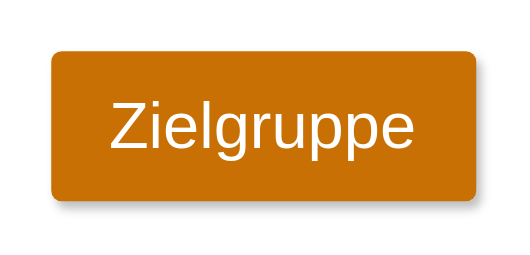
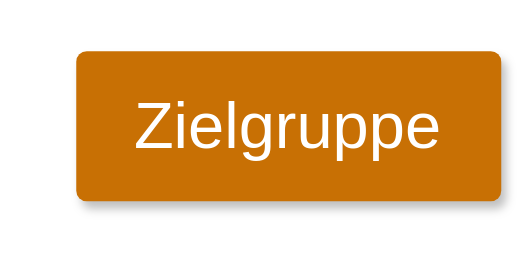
(264, 126) -> (289, 126)
